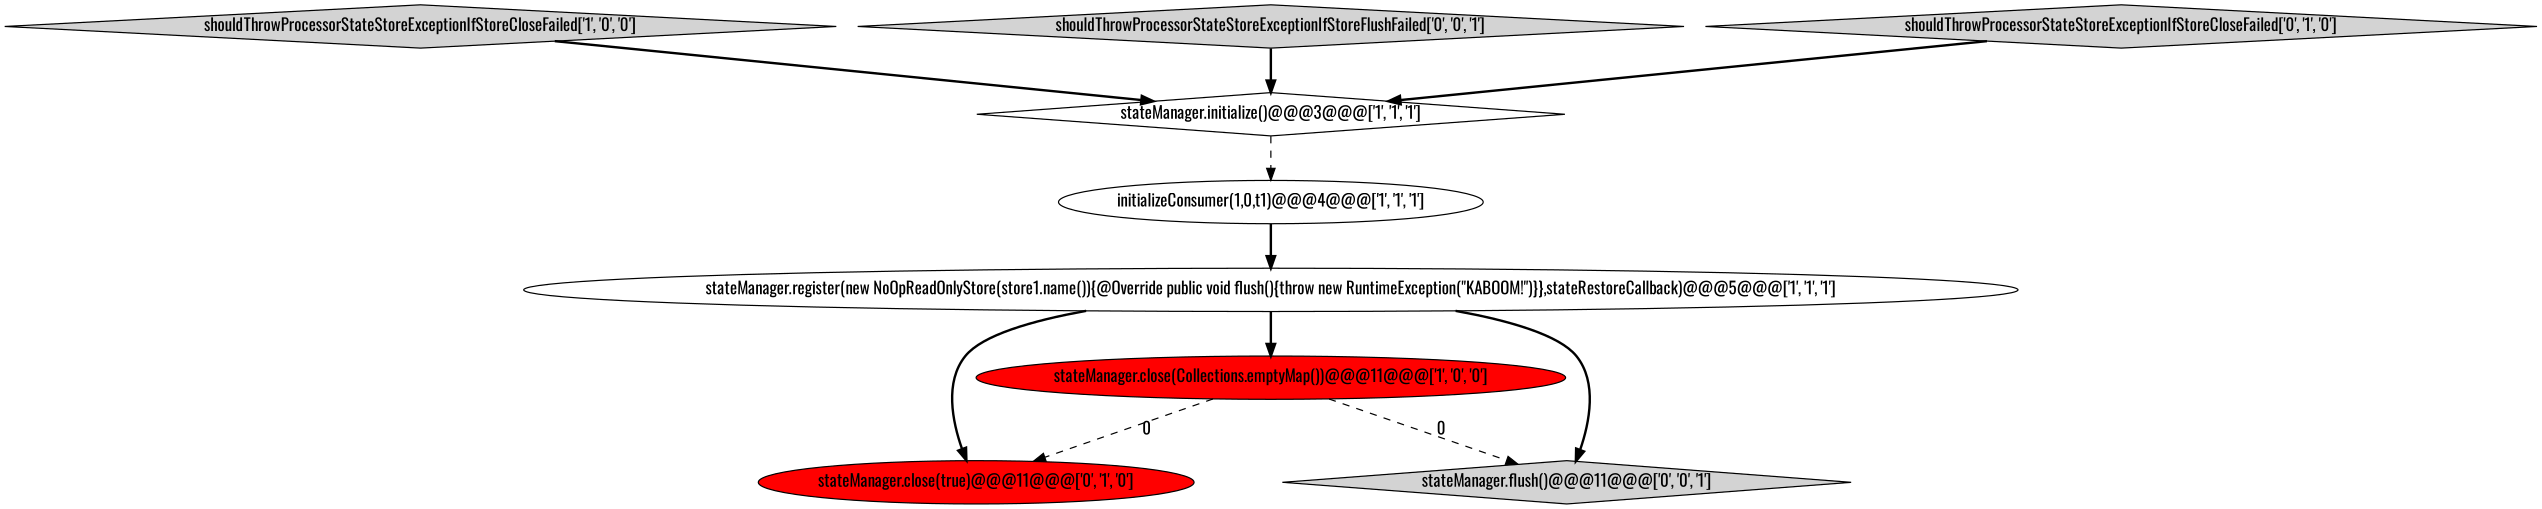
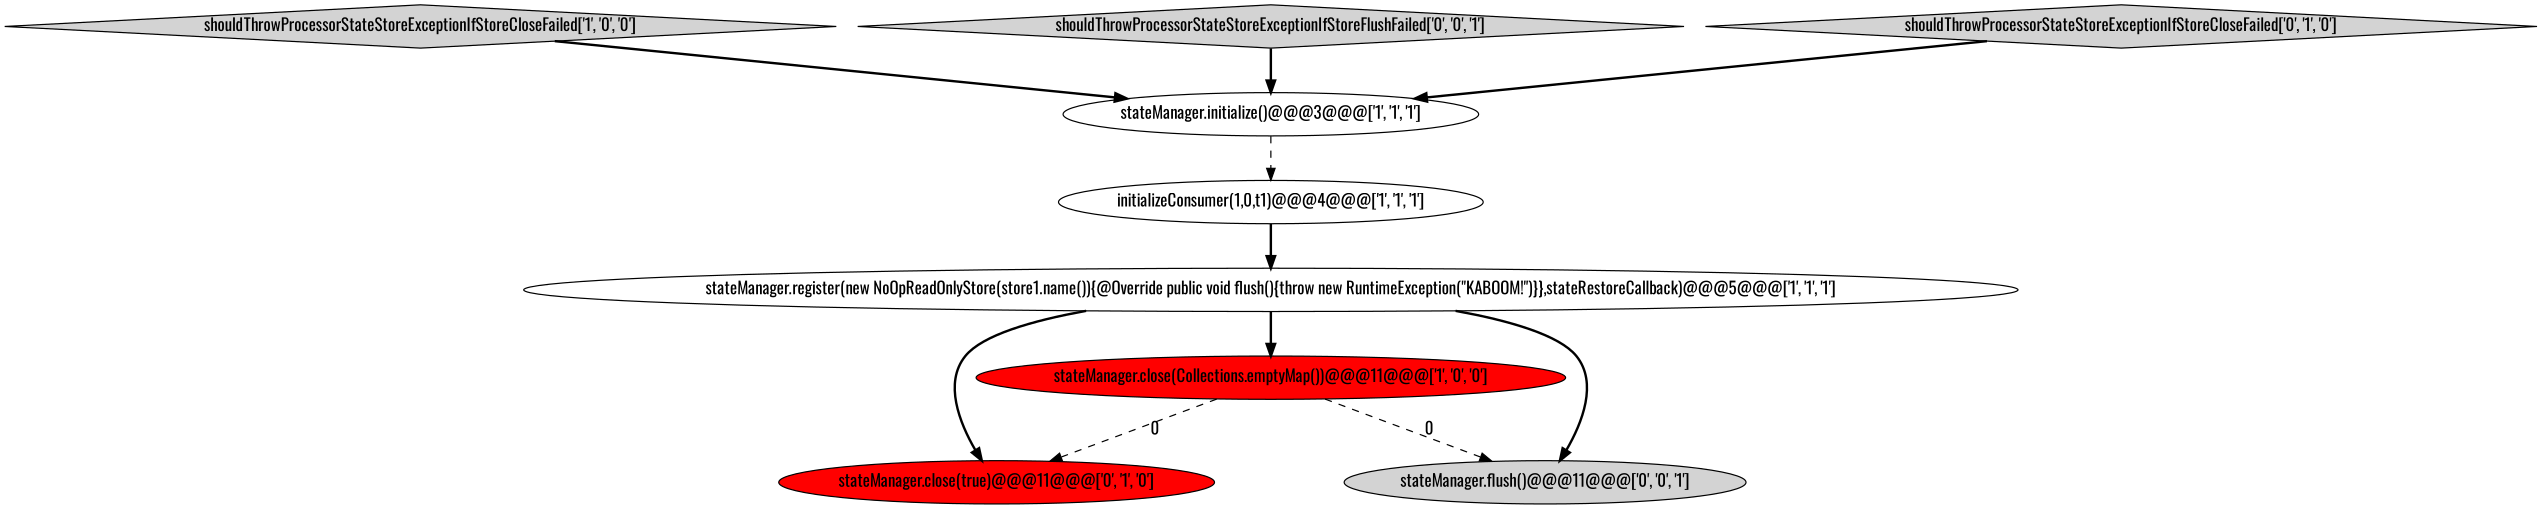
(1271, 114) -> (1271, 114)
(1567, 482) -> (1545, 482)
